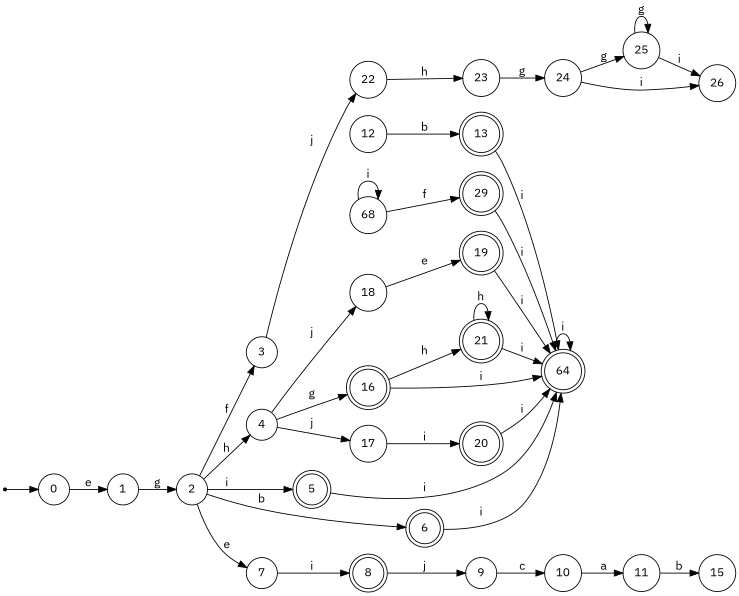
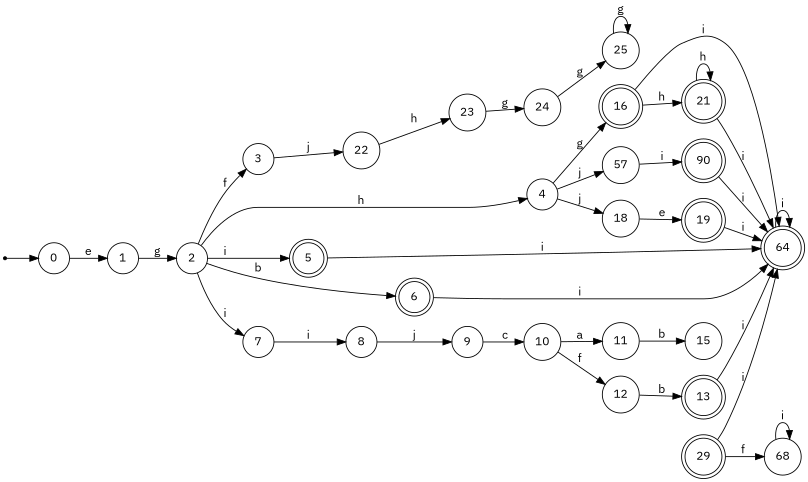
(717, 83) -> none
(419, 206) -> (740, 457)
none -> (578, 366)
(368, 444) -> (621, 165)
(481, 444) -> (703, 161)
(227, 545) -> (225, 314)
(368, 573) -> (361, 342)
